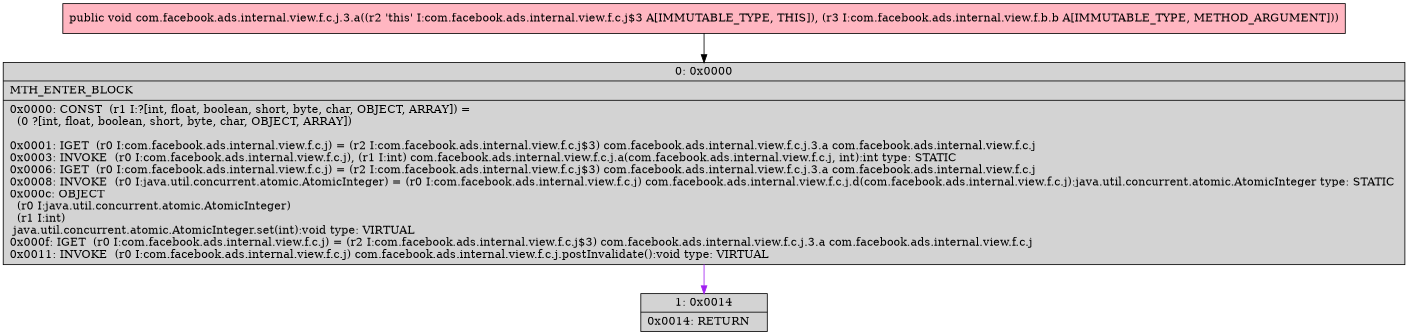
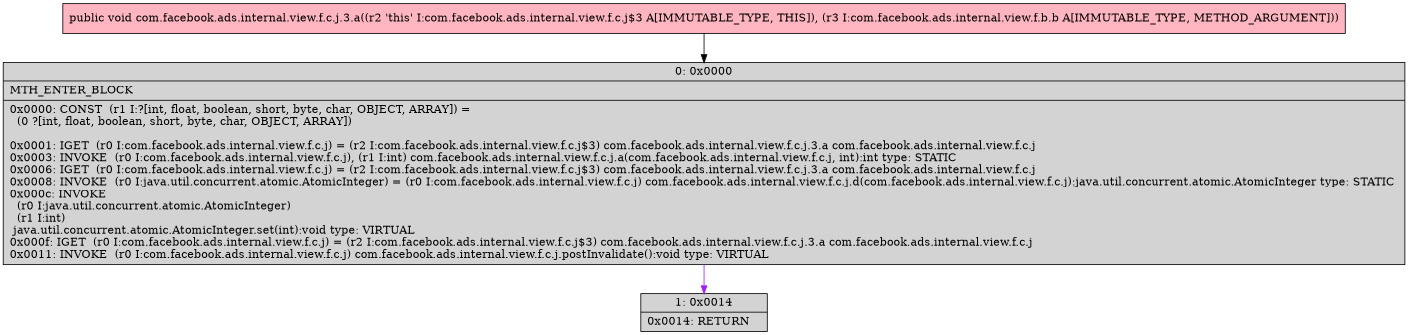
(61, 194) -> (62, 194)
